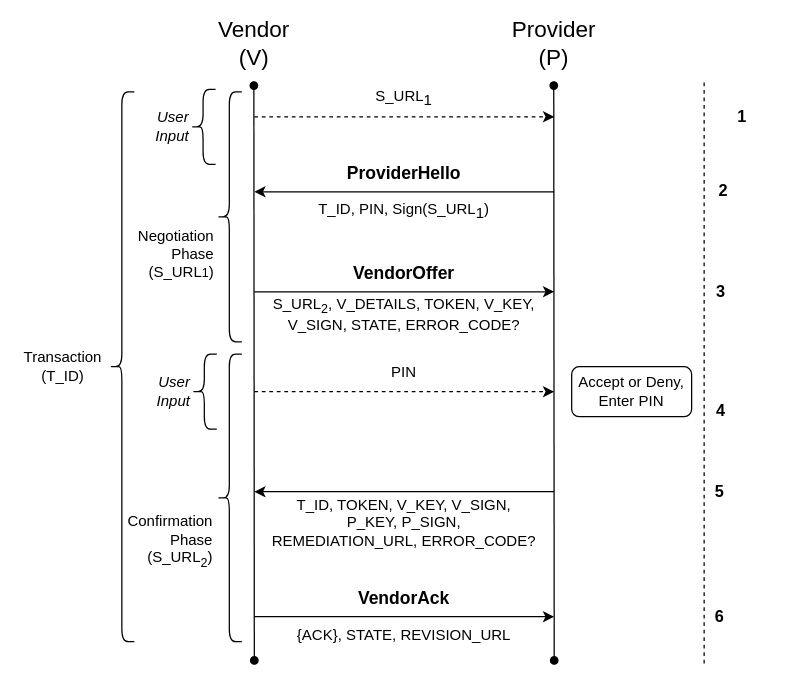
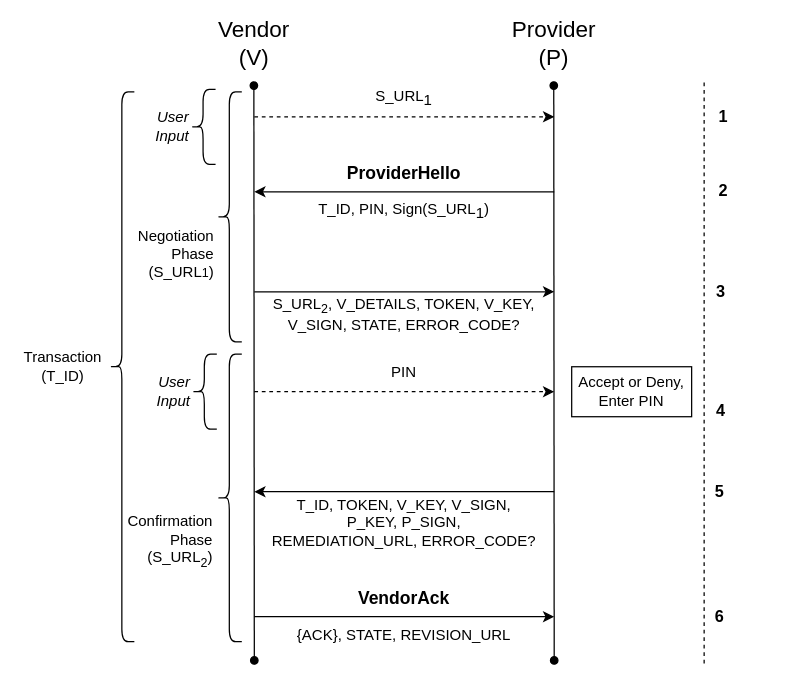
(767, 117) -> (748, 117)
(404, 273) -> none
(632, 392) -> (632, 392)
